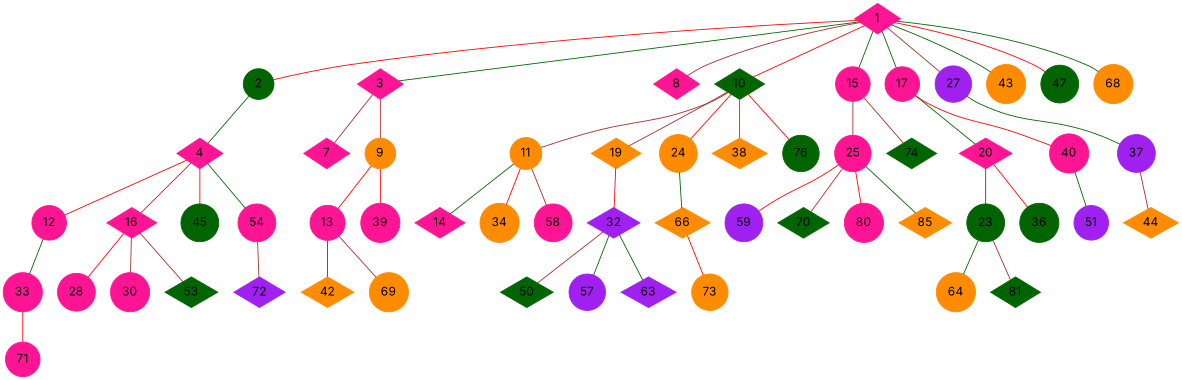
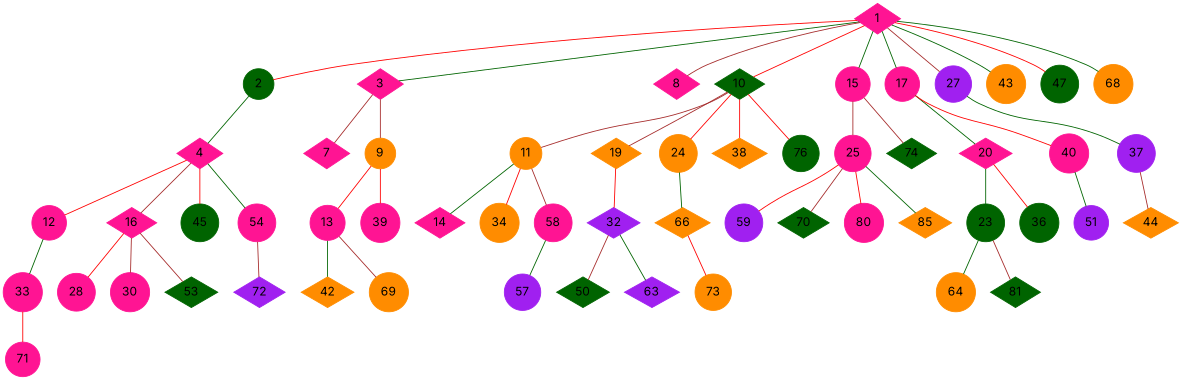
(601, 255) -> (538, 258)
